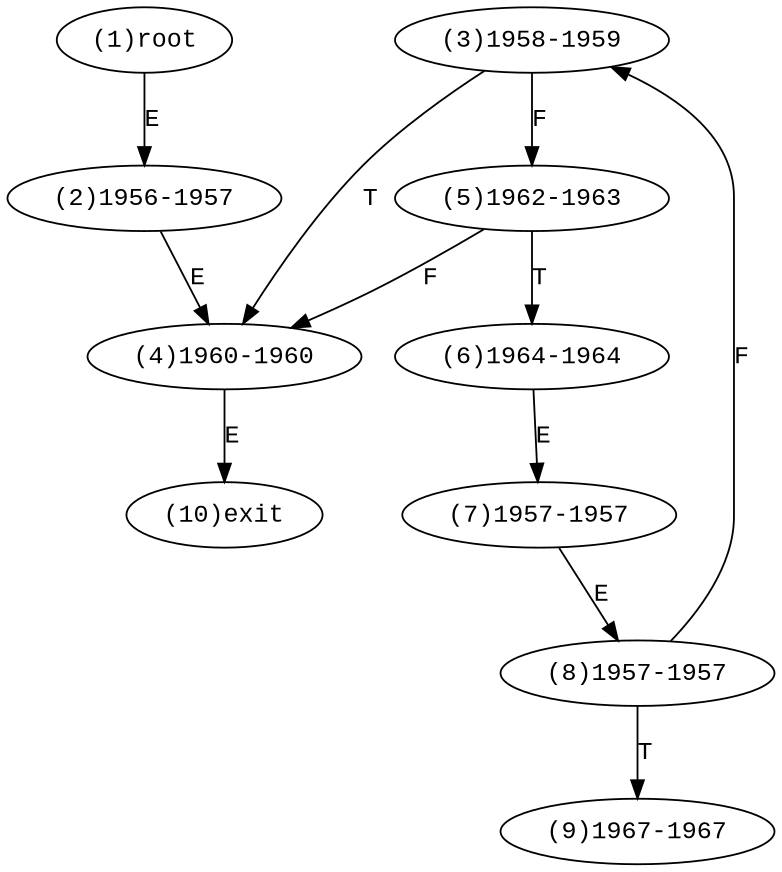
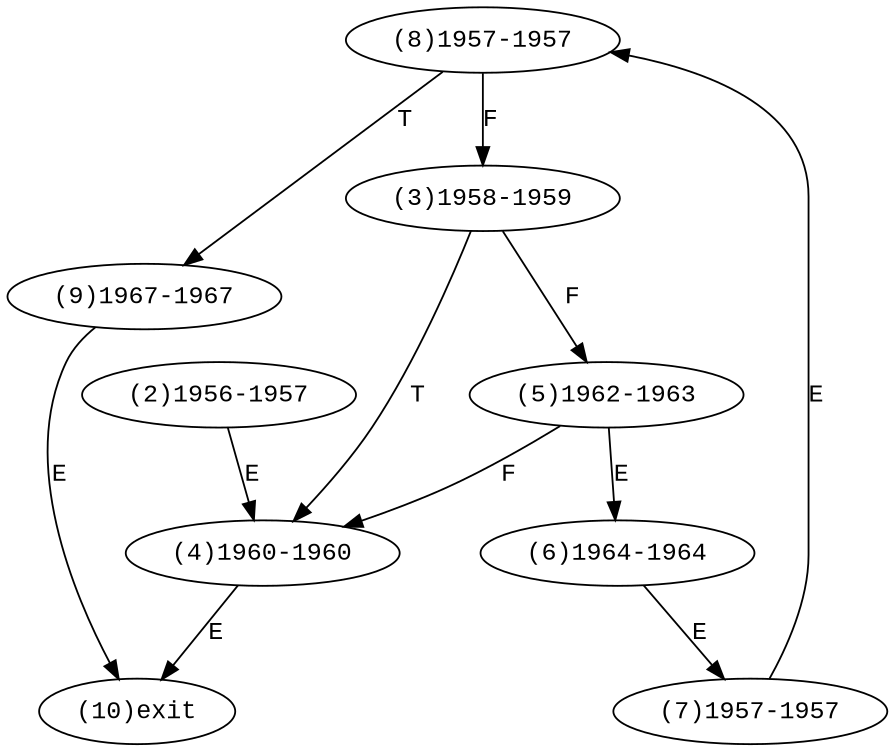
(144, 40) -> none
(540, 277) -> (622, 474)
none -> (51, 494)
